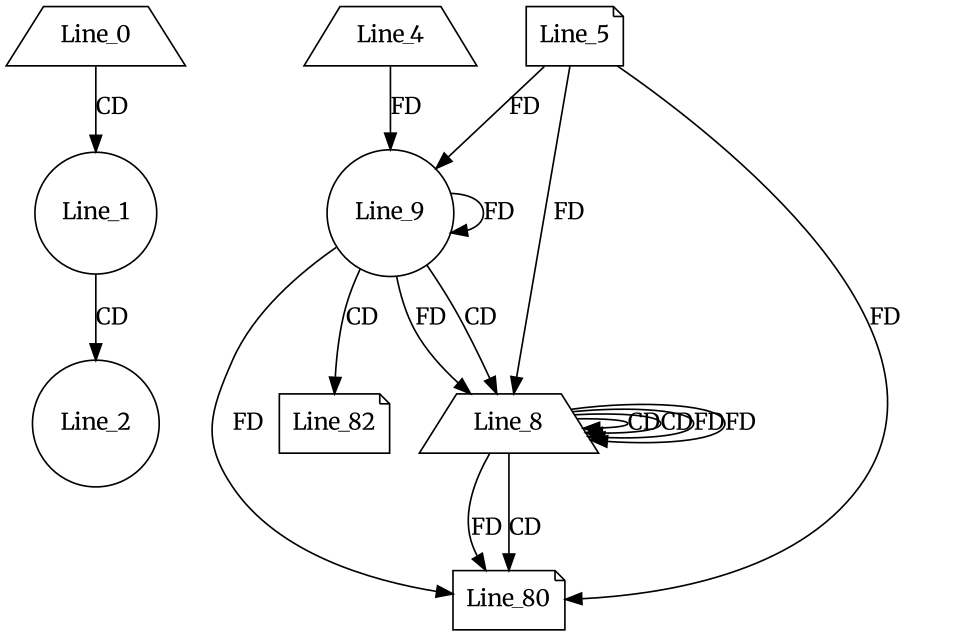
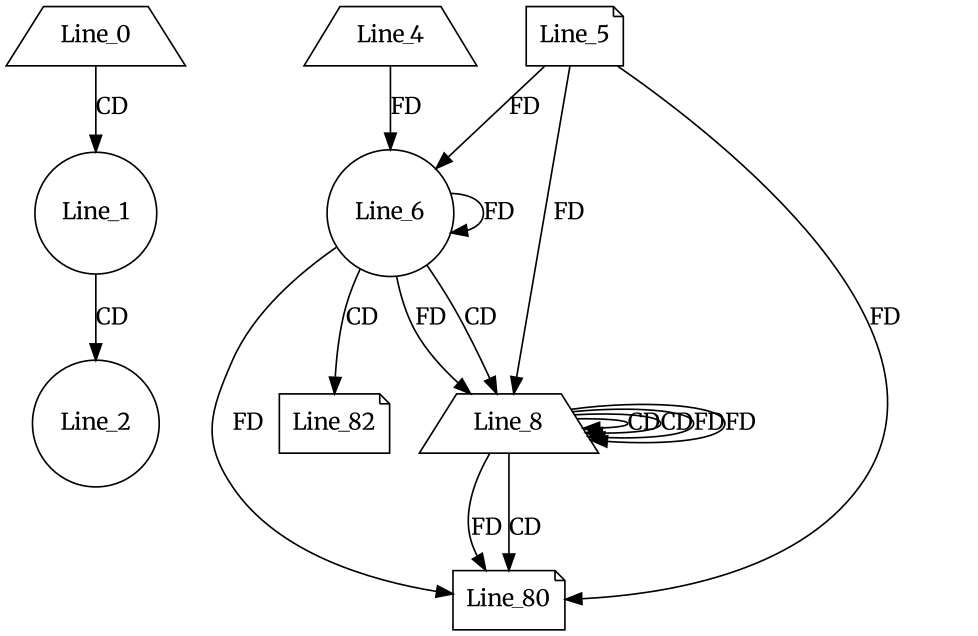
(390, 213) -> (390, 213)
